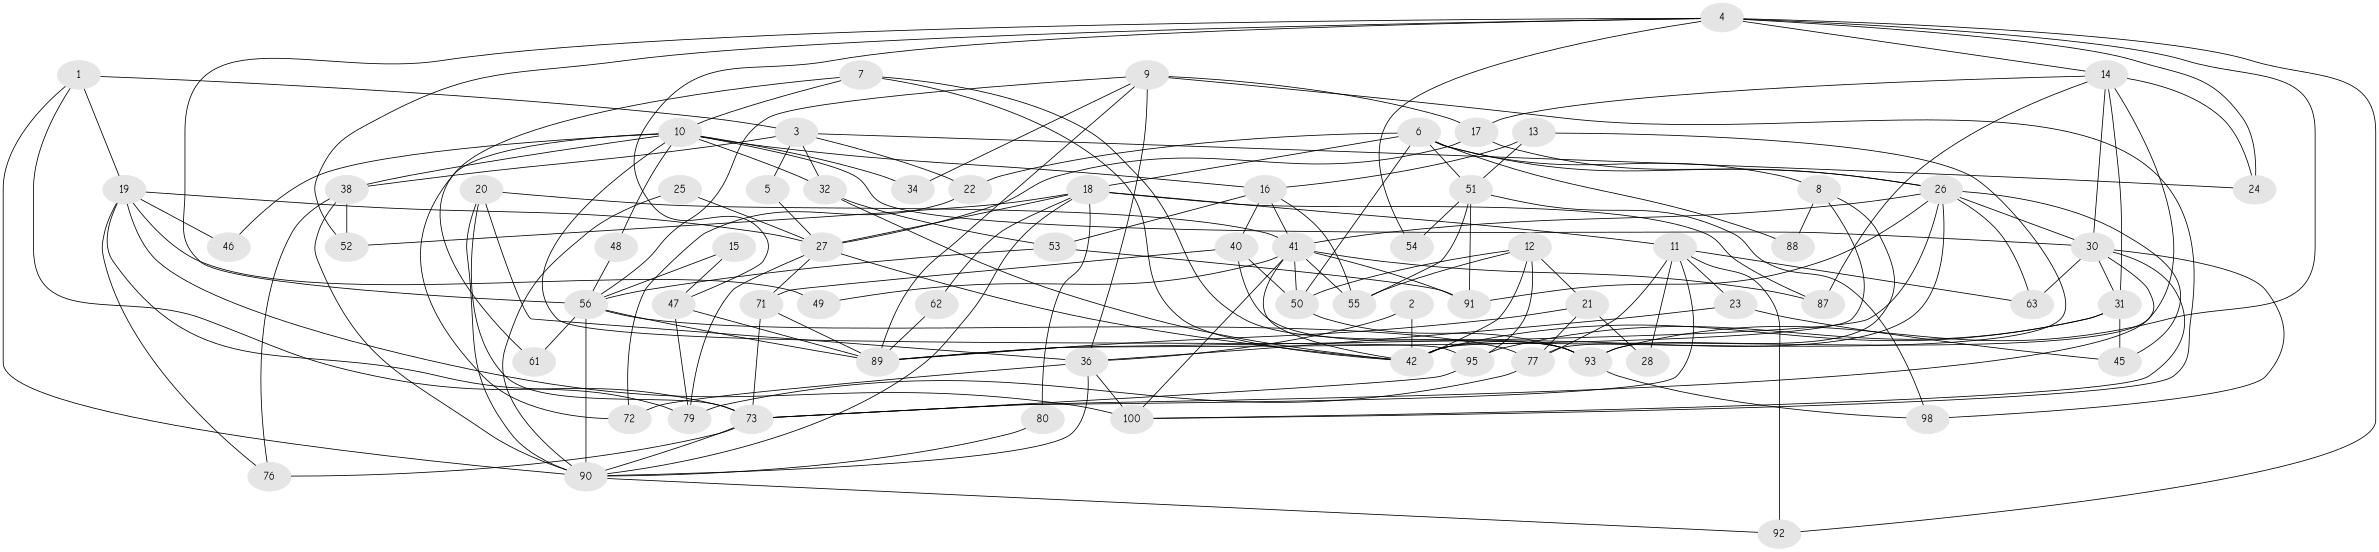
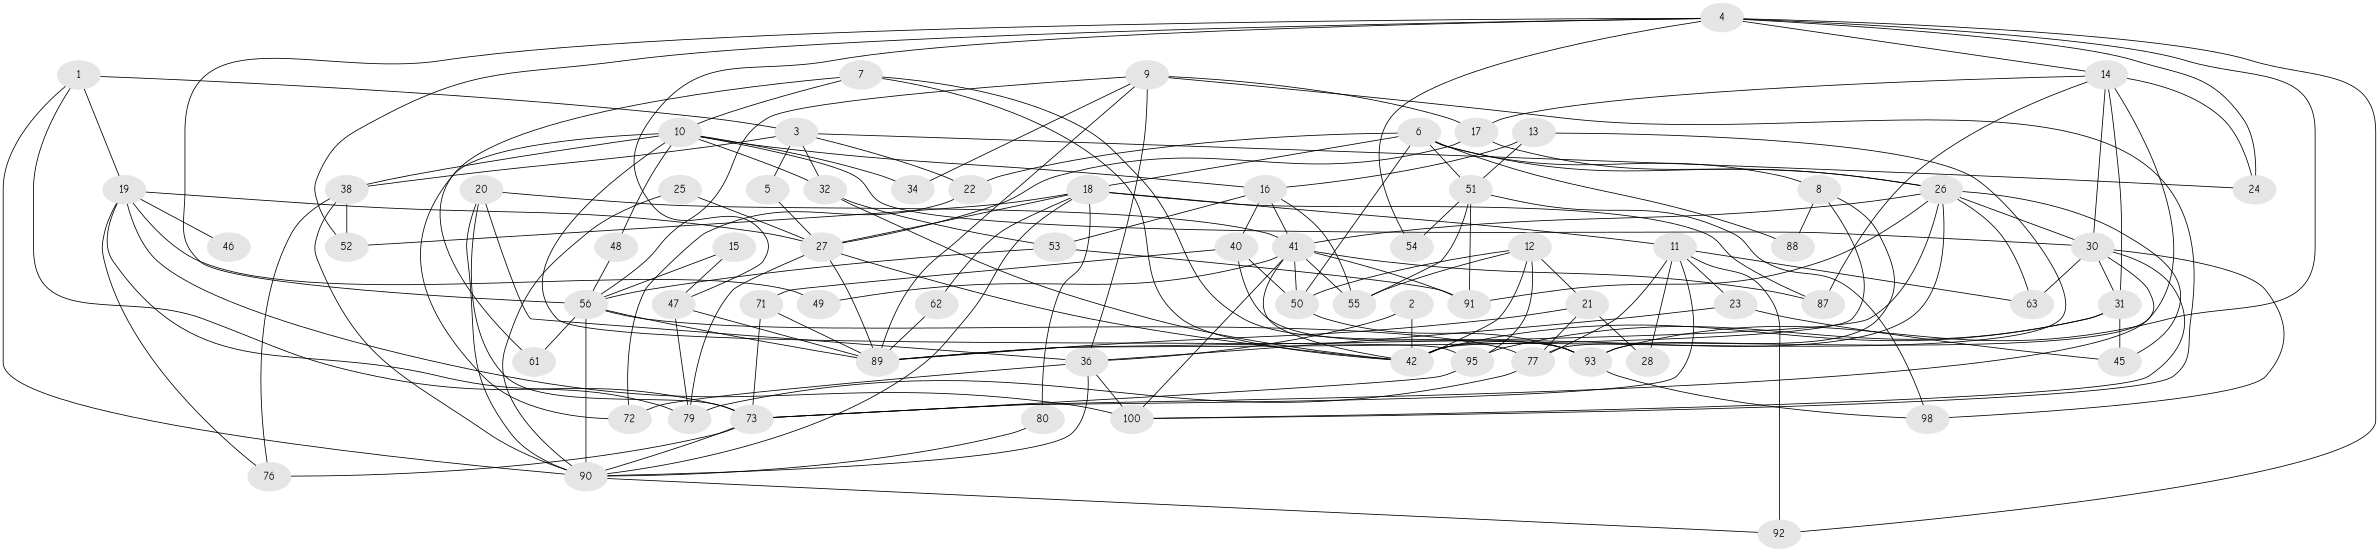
(438, 152) -> none
(792, 276) -> (854, 303)
